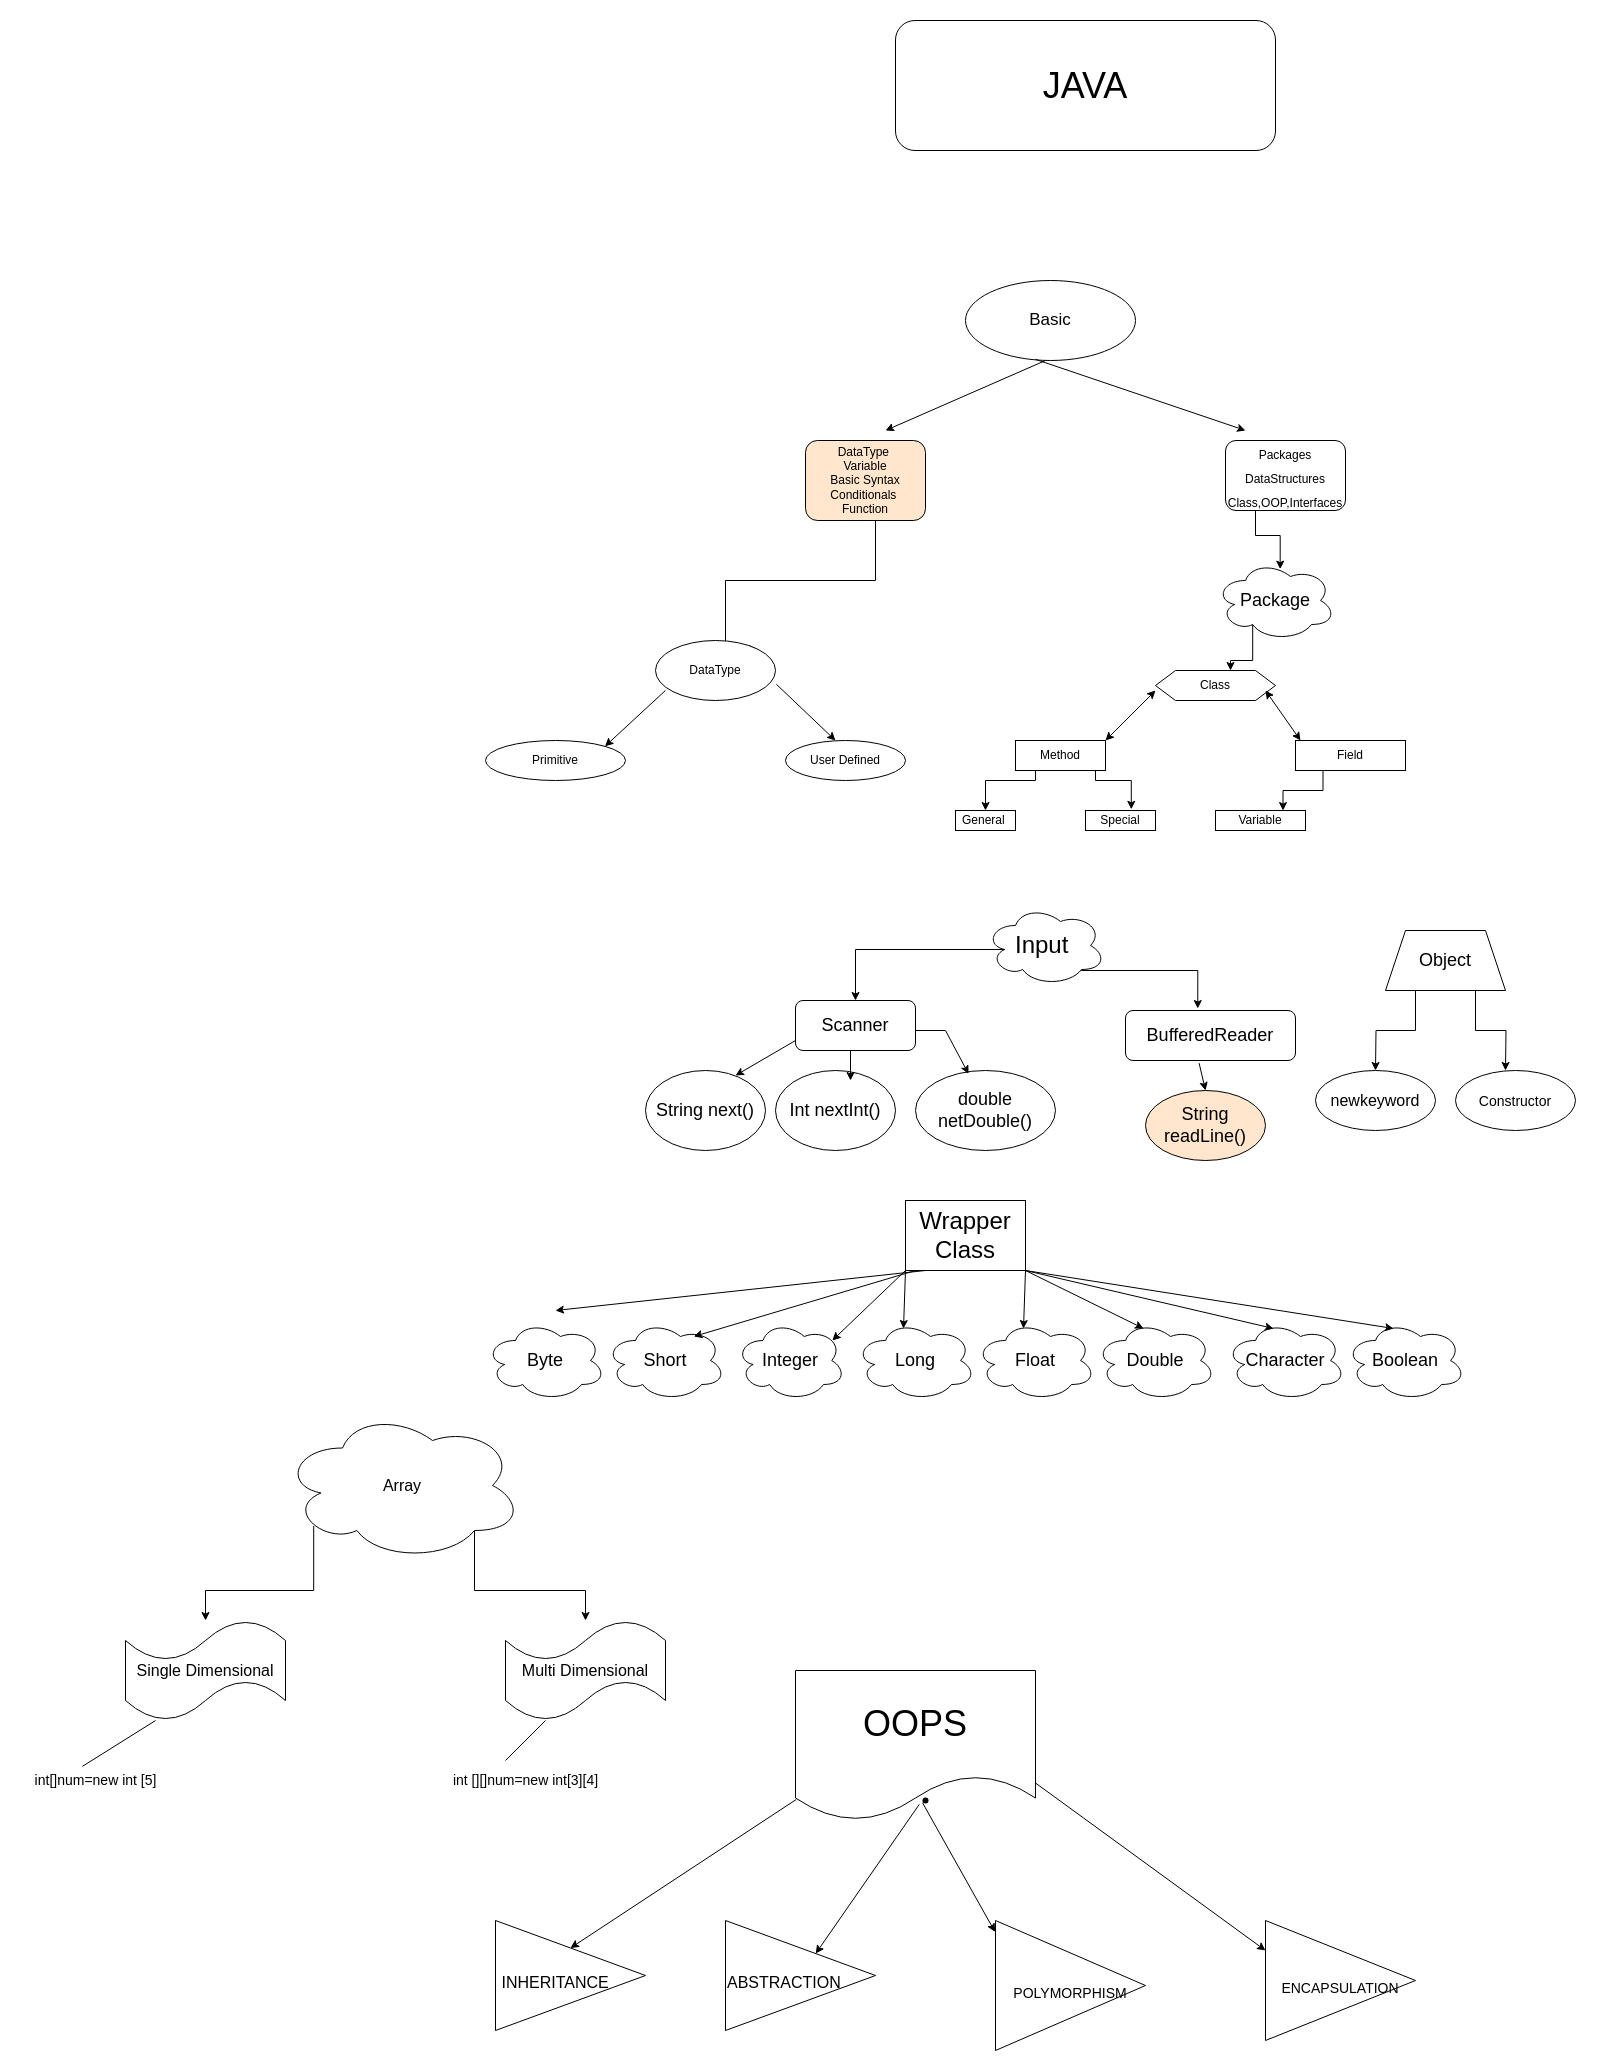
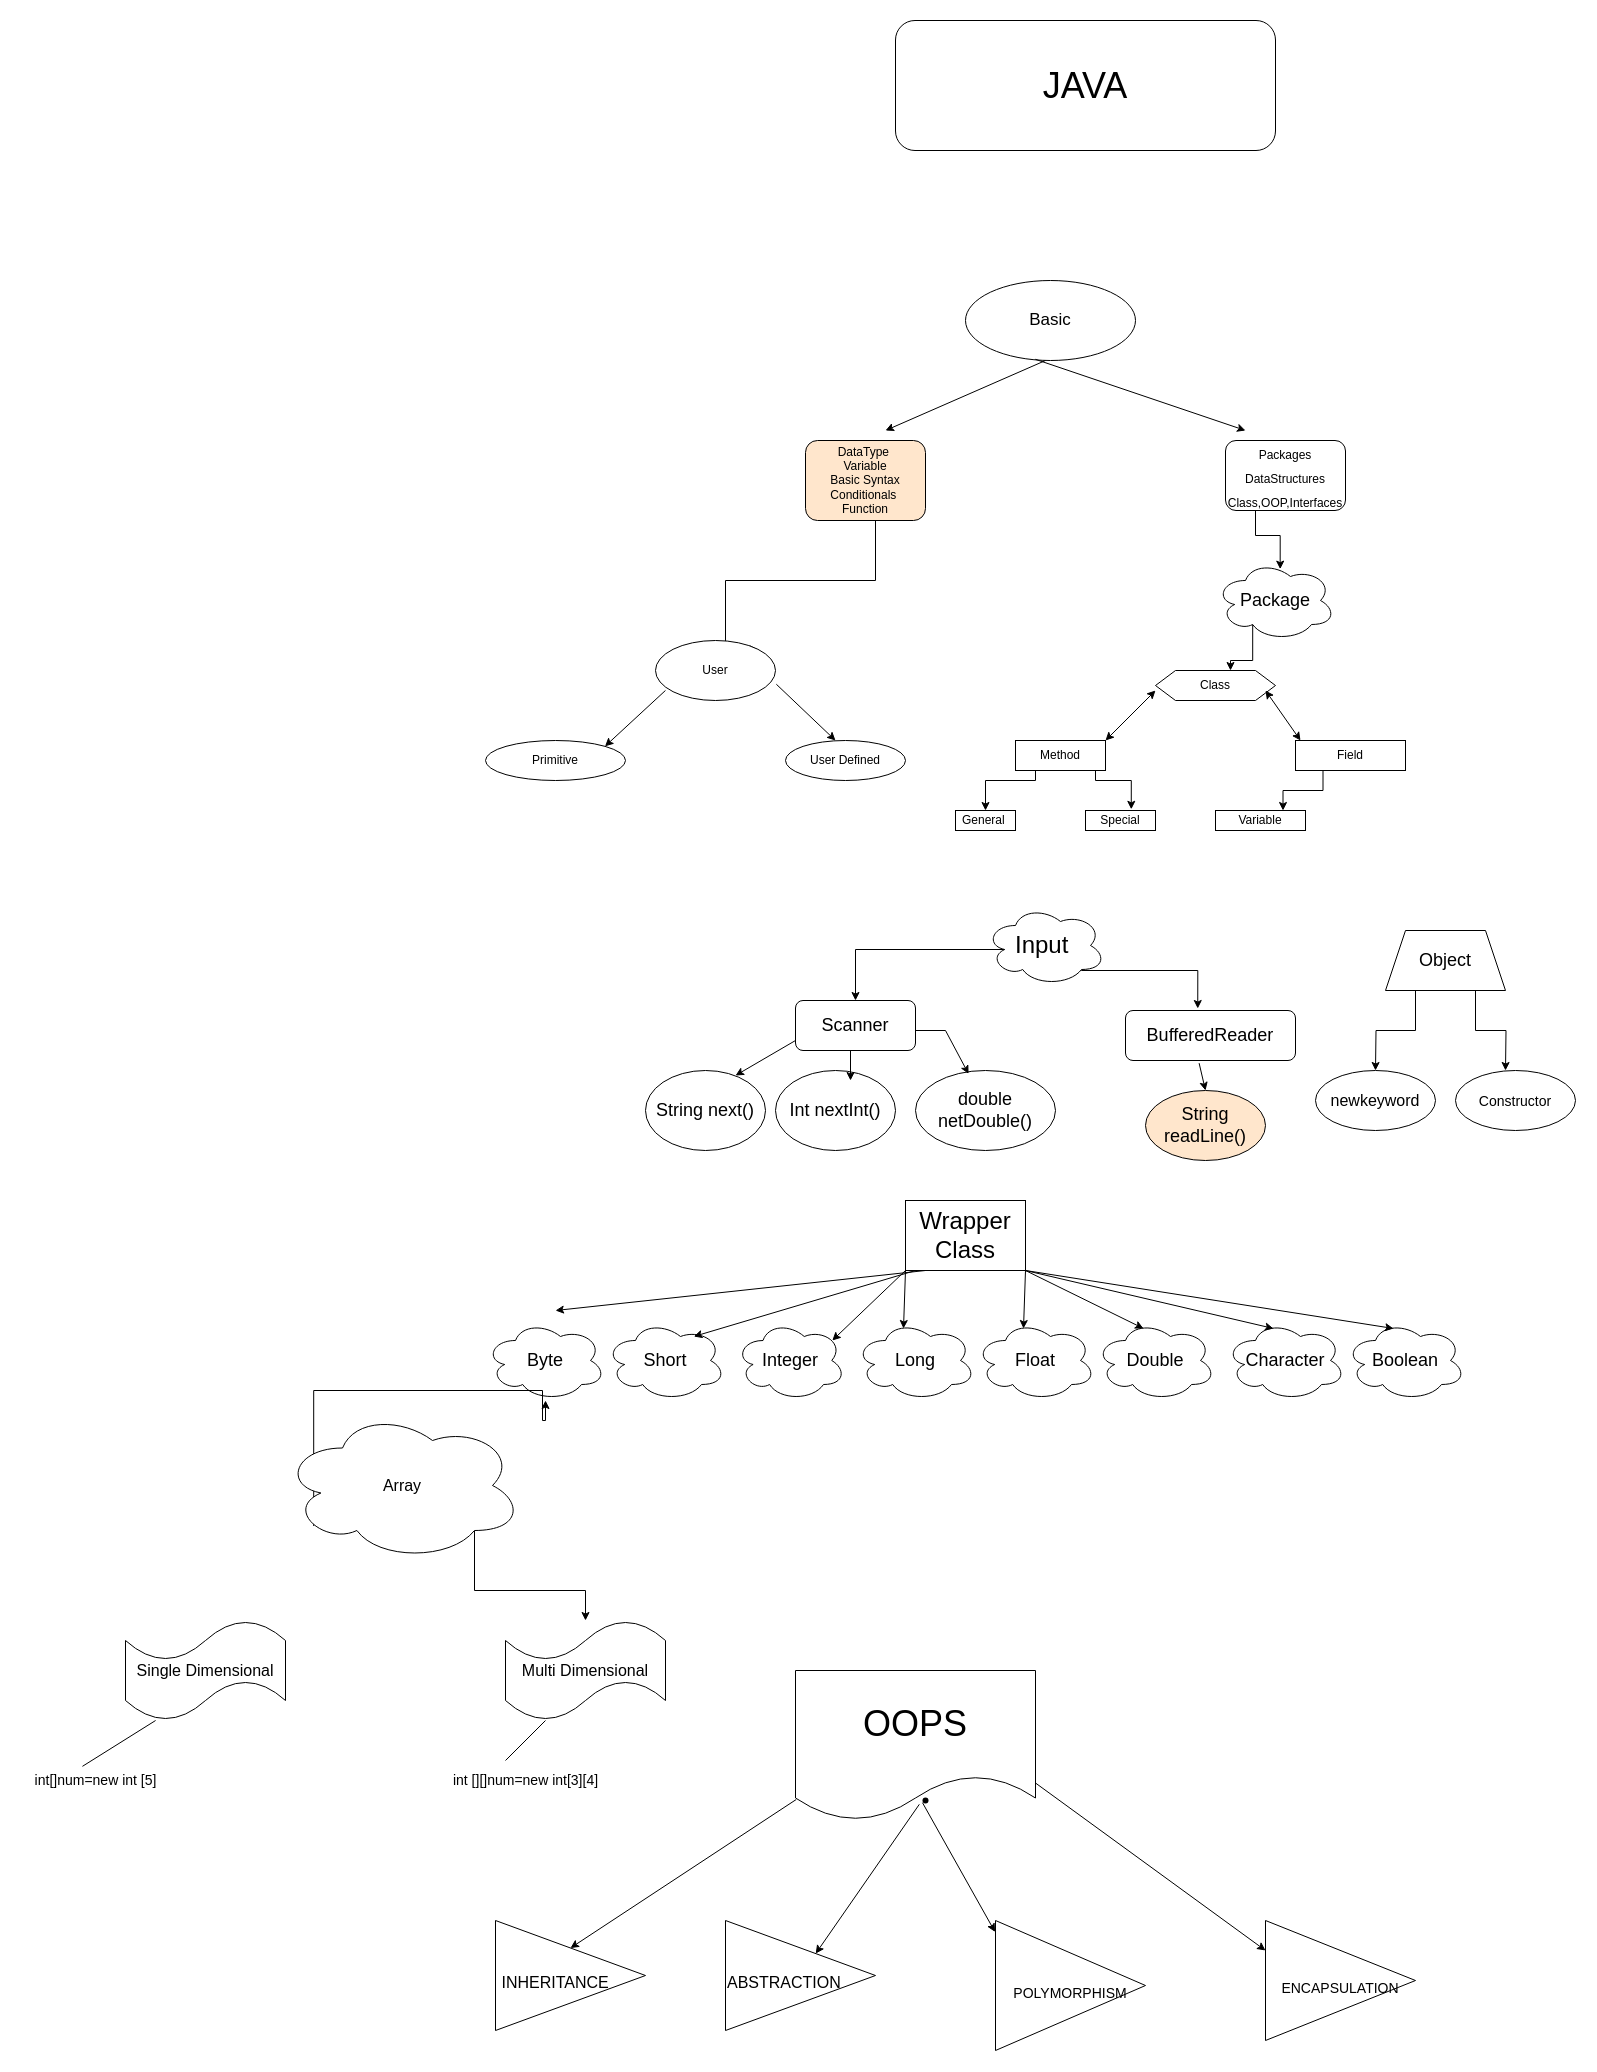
(716, 671) -> (716, 671)
(281, 1591) -> (419, 1391)
